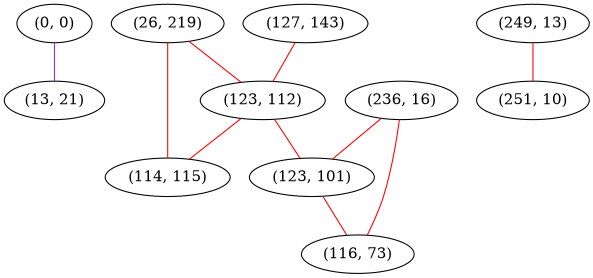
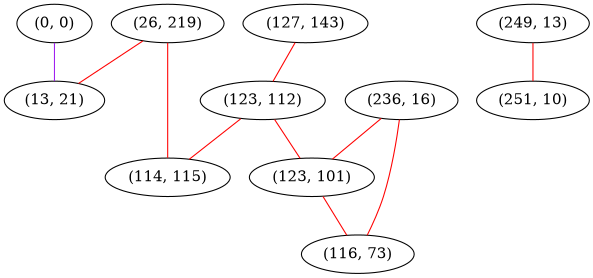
(215, 62) -> (111, 62)
